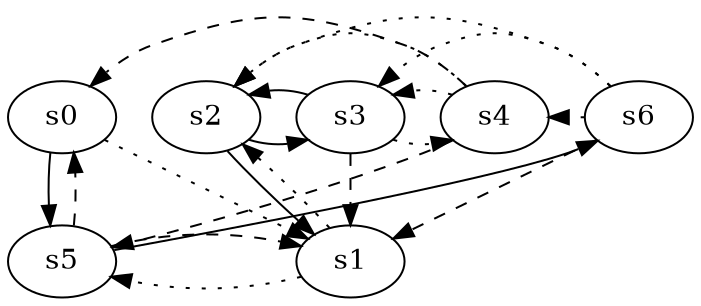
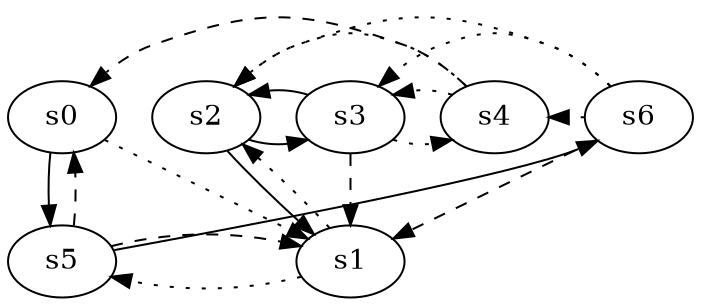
(318, 189) -> none
